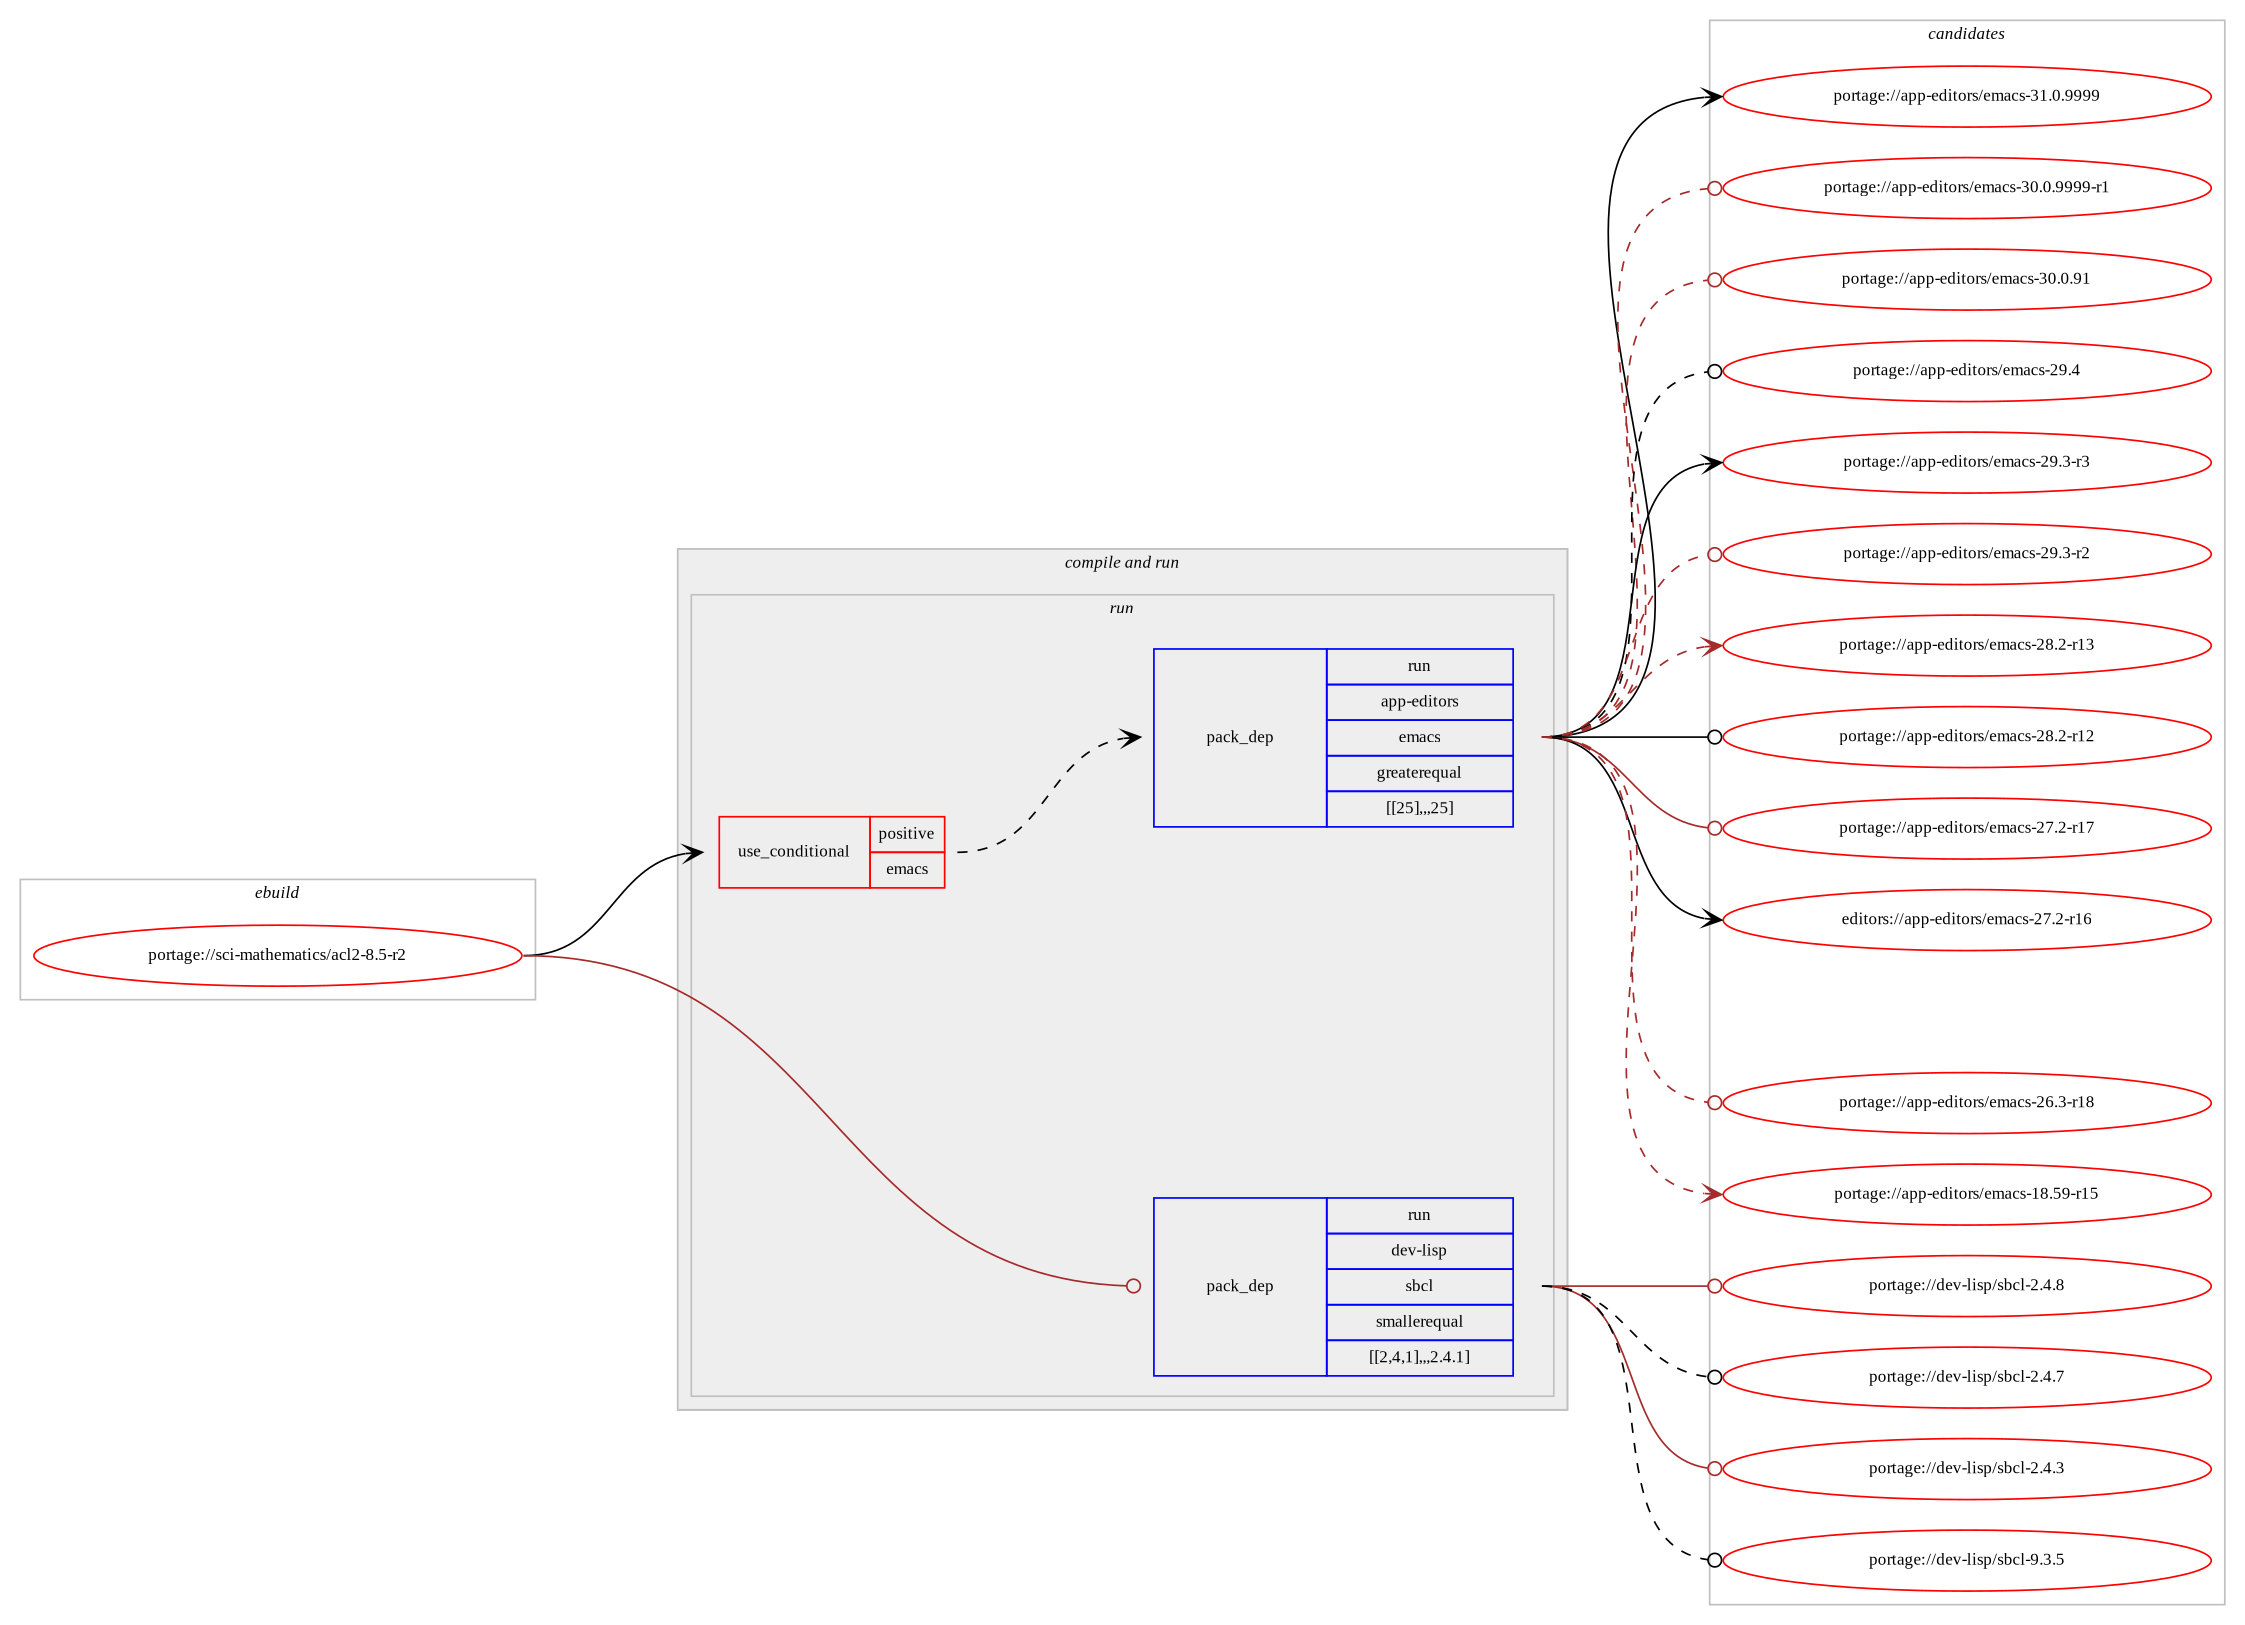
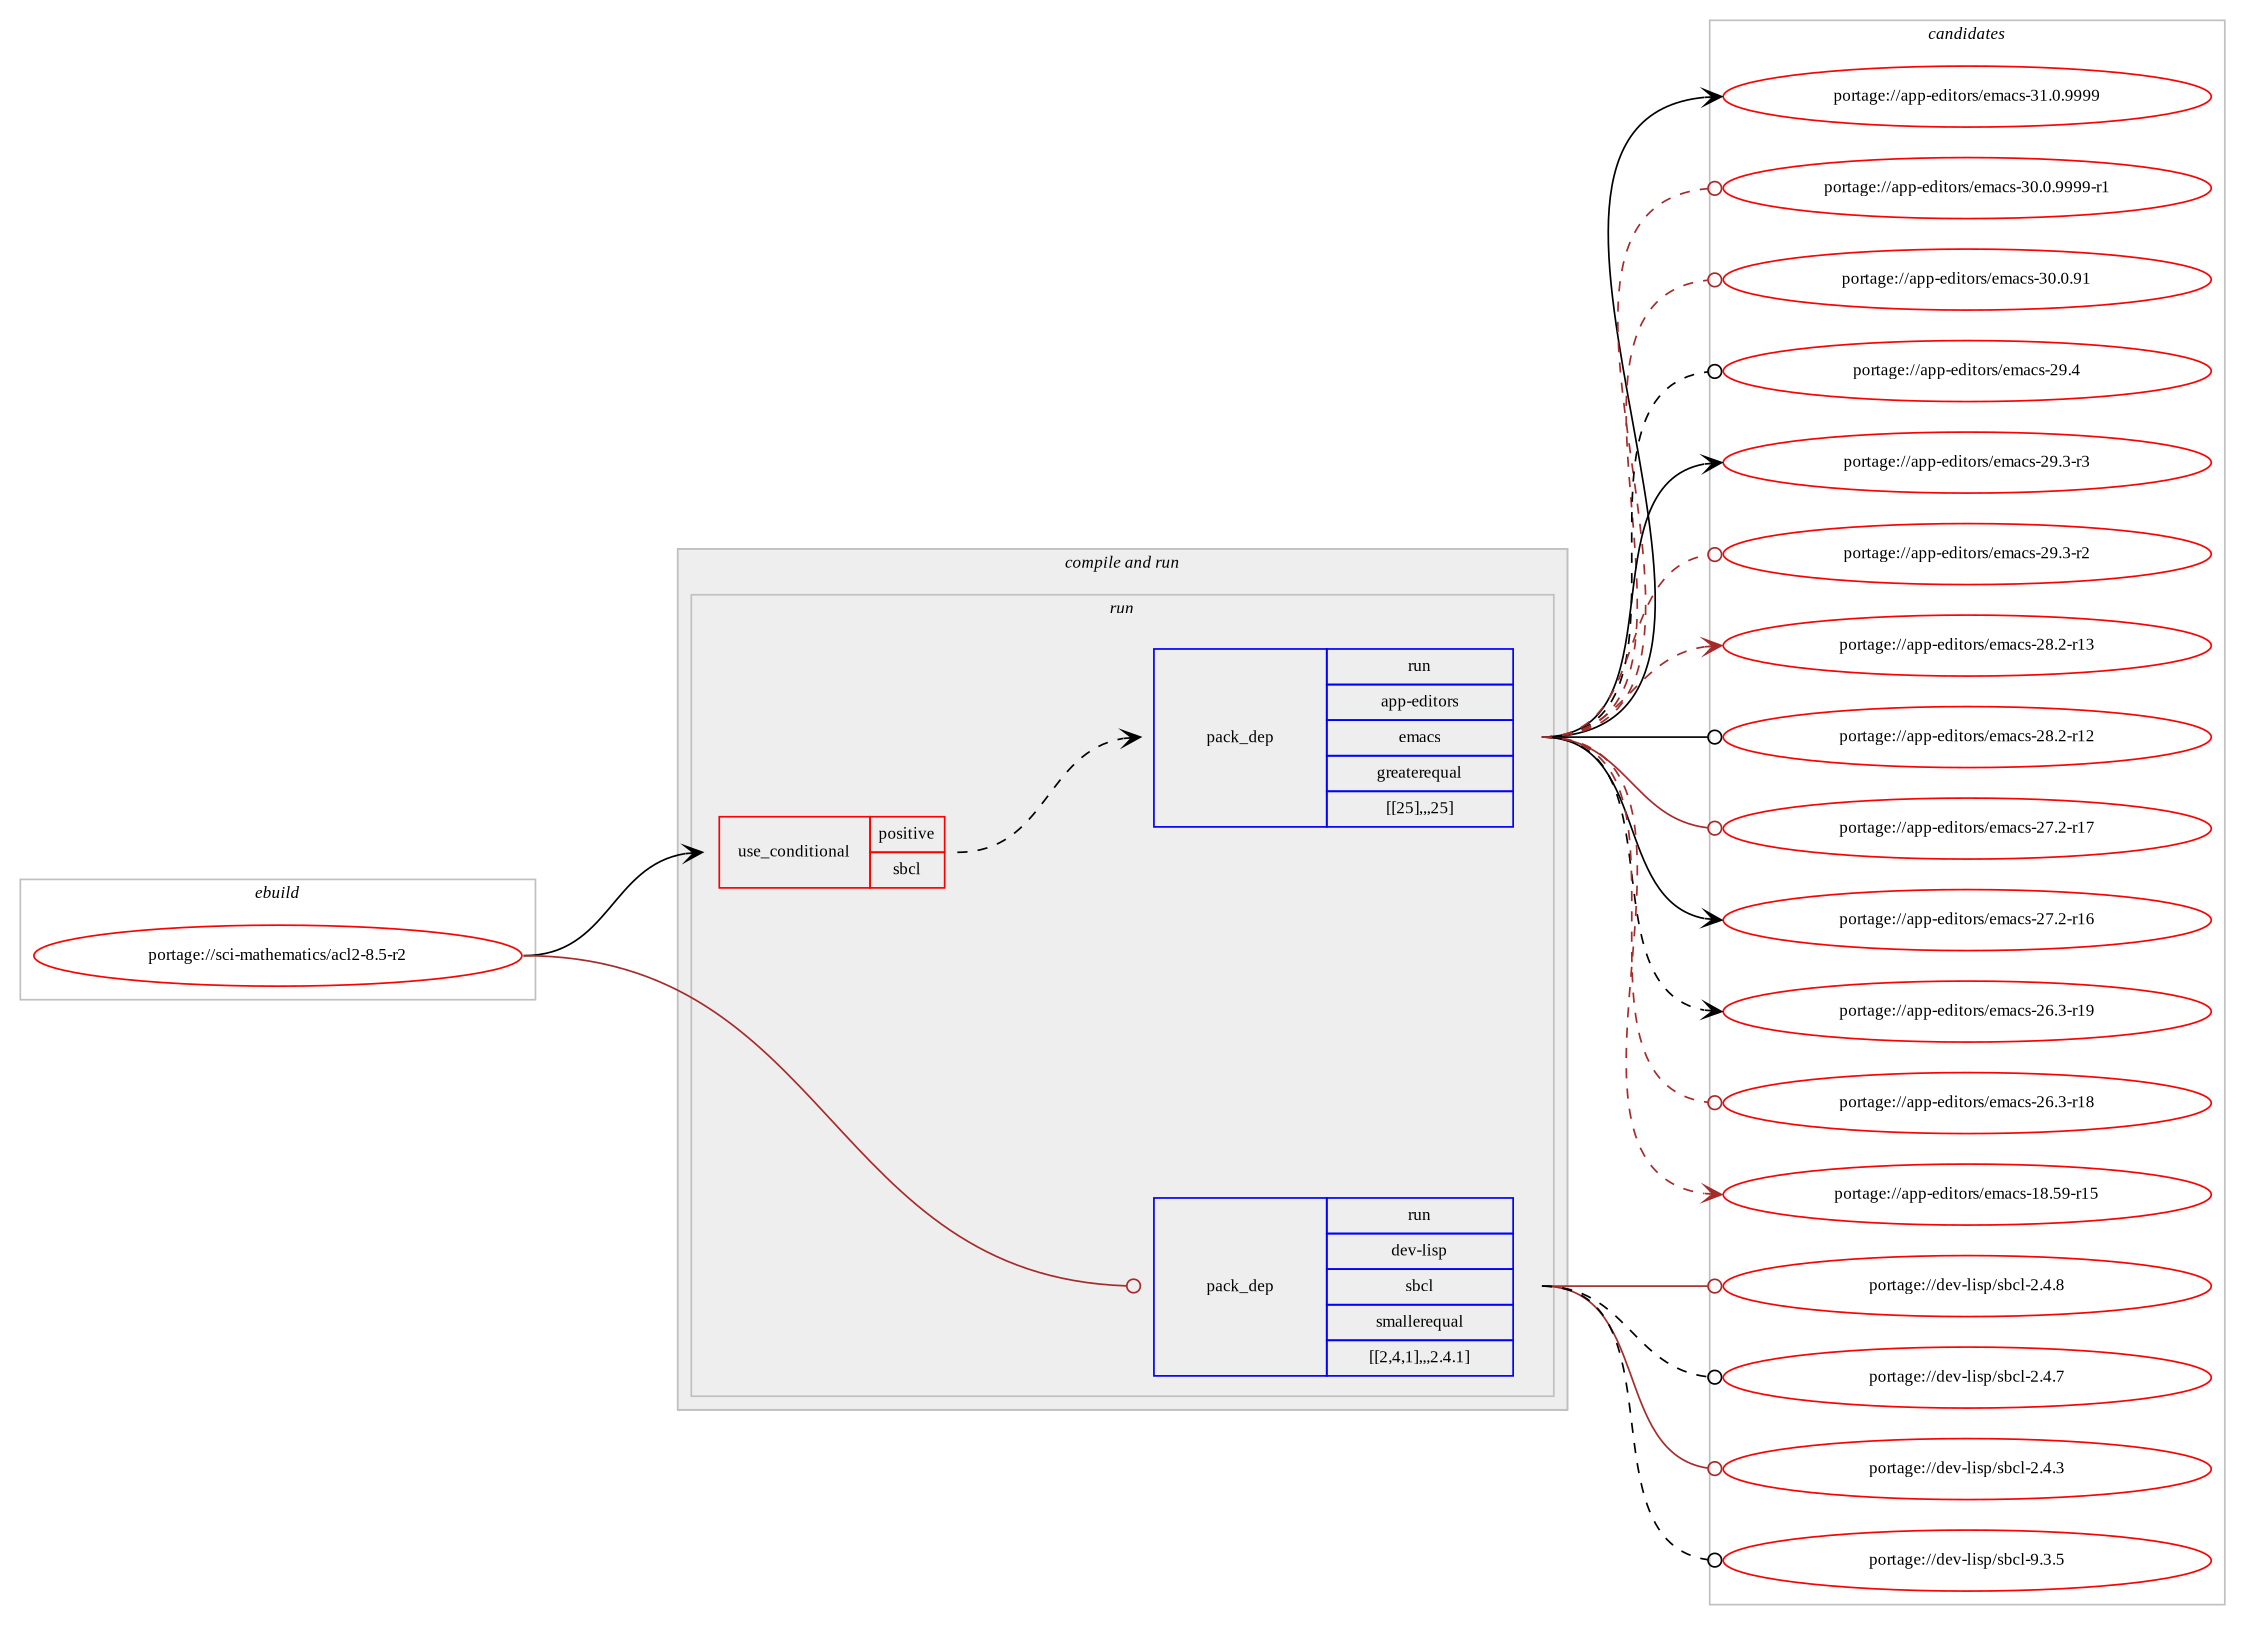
(907, 869) -> (907, 869)
(1967, 920) -> (1967, 920)
none -> (1967, 1012)
